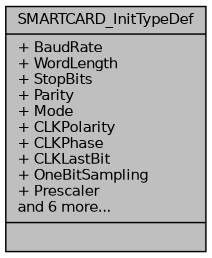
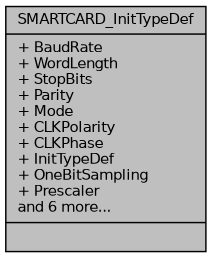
(64, 160) -> (66, 160)
